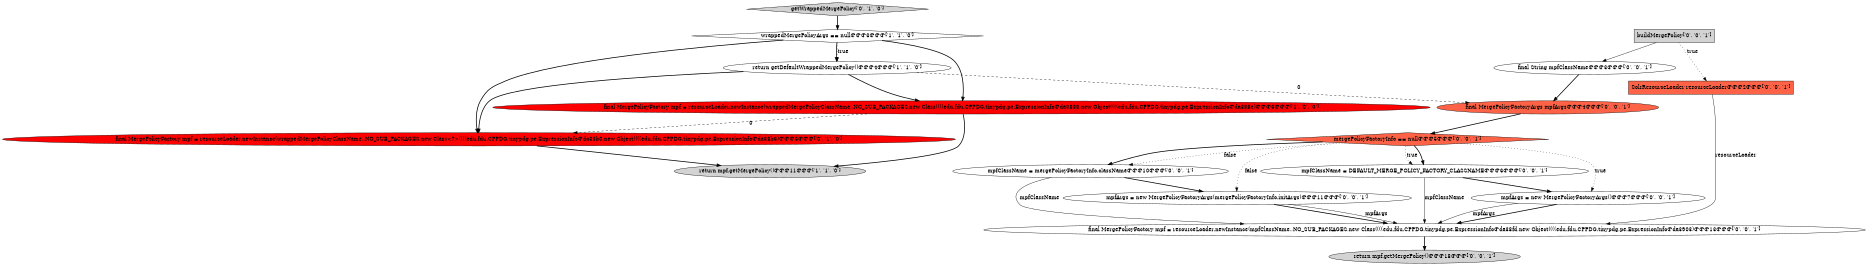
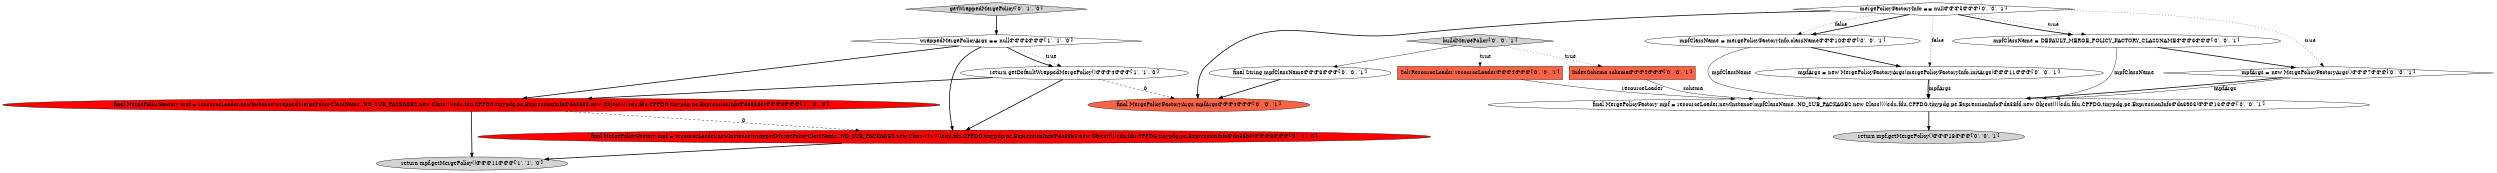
(1674, 36) -> (1480, 41)
none -> (1632, 73)
(1478, 123) -> (1498, 26)
(1408, 139) -> (1934, 9)
(1588, 198) -> (2328, 73)
